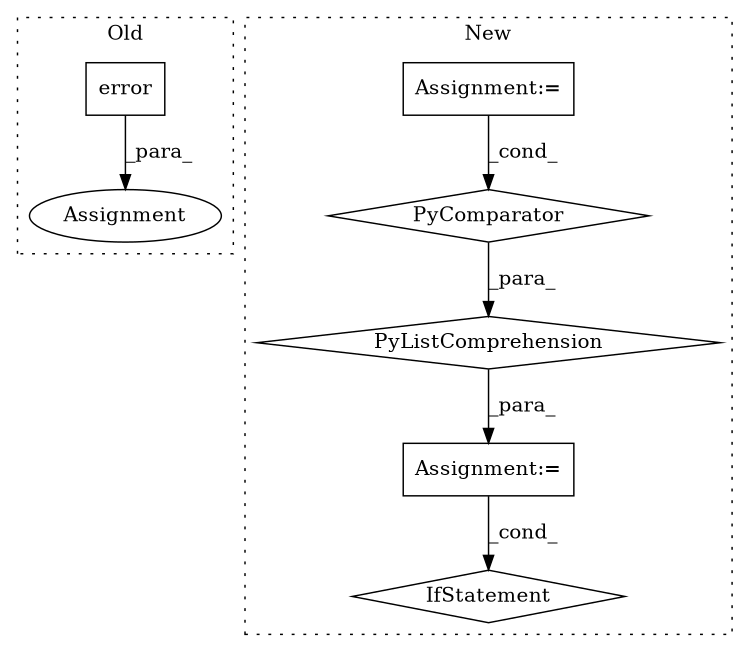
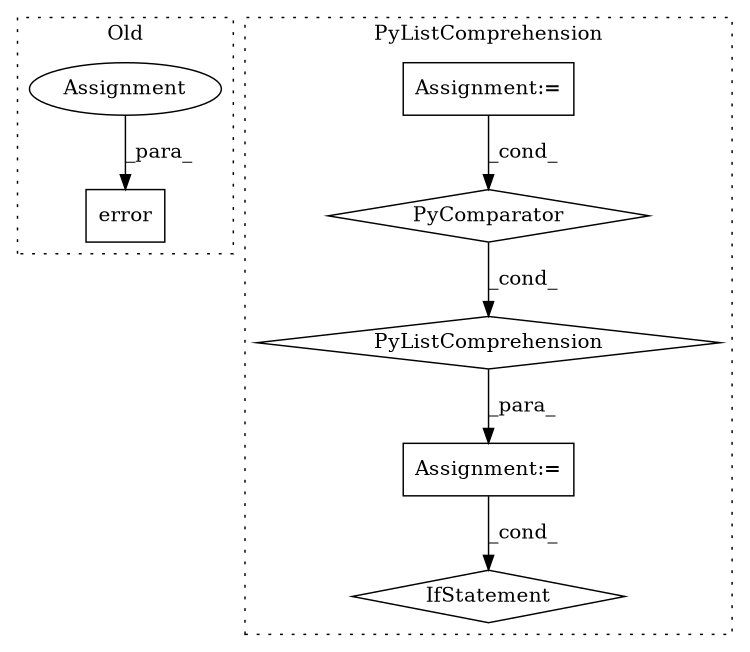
(489, 34) -> (489, 34)
(125, 145) -> (125, 145)
(522, 279) -> (524, 279)
